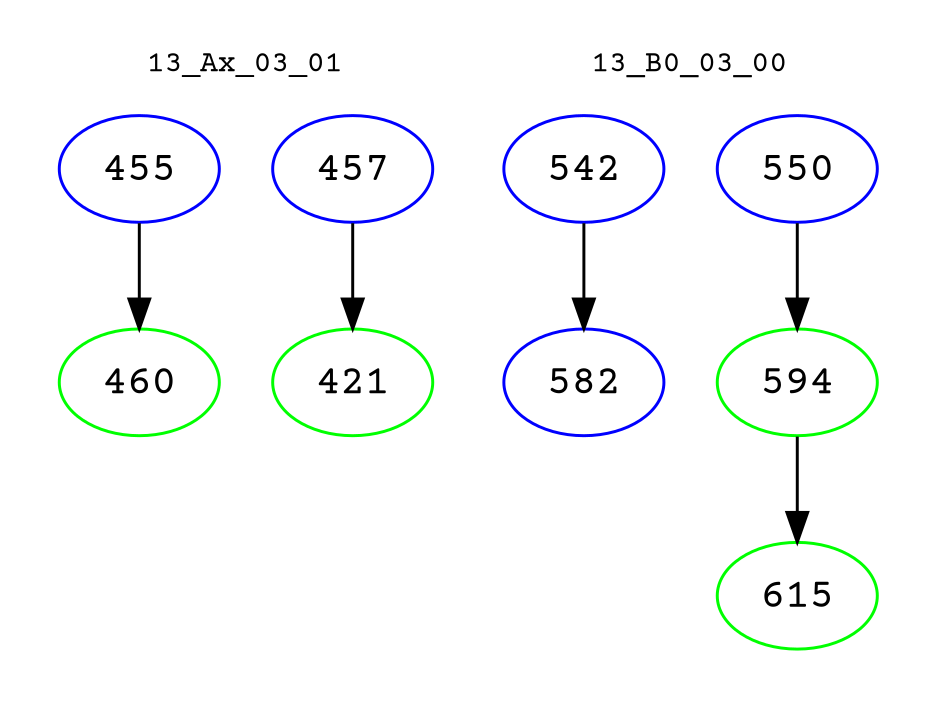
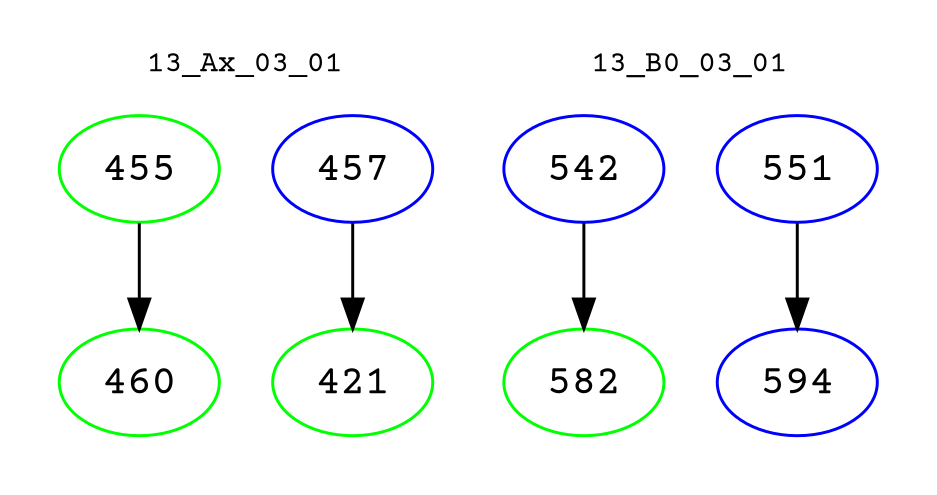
(691, 64) -> (691, 64)
(139, 169) -> (139, 169)
(797, 169) -> (797, 169)
(584, 382) -> (584, 382)
(797, 382) -> (797, 382)
(797, 596) -> none
